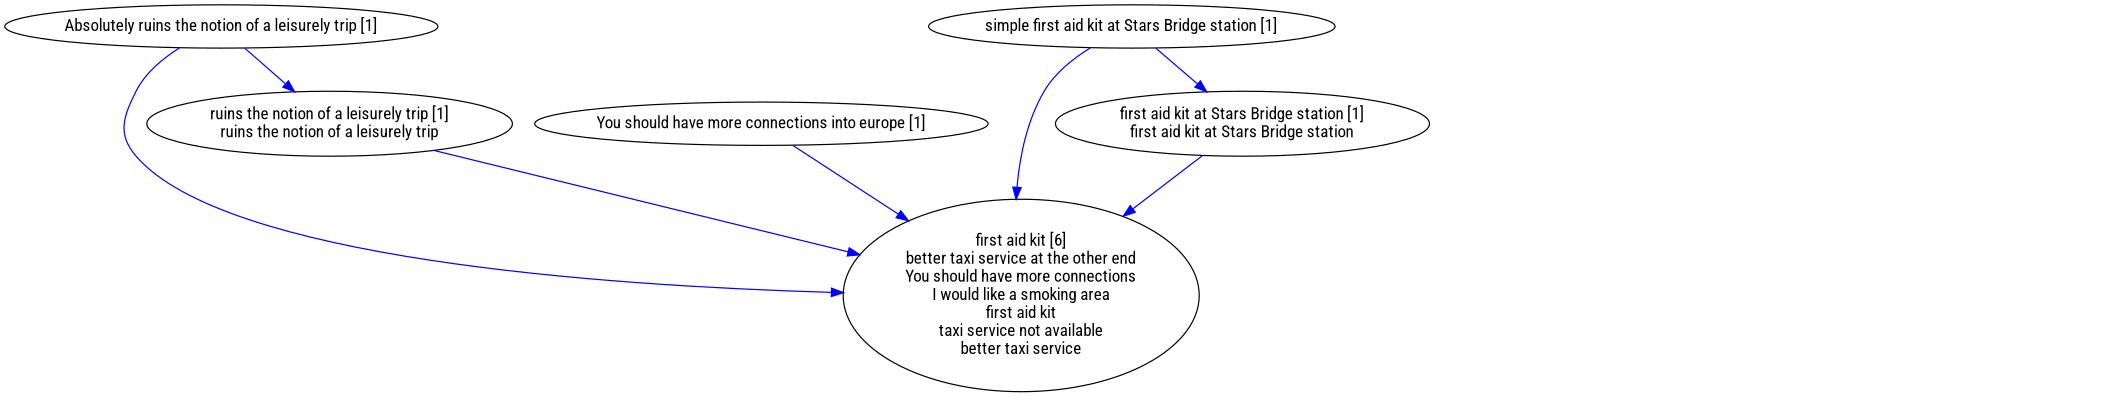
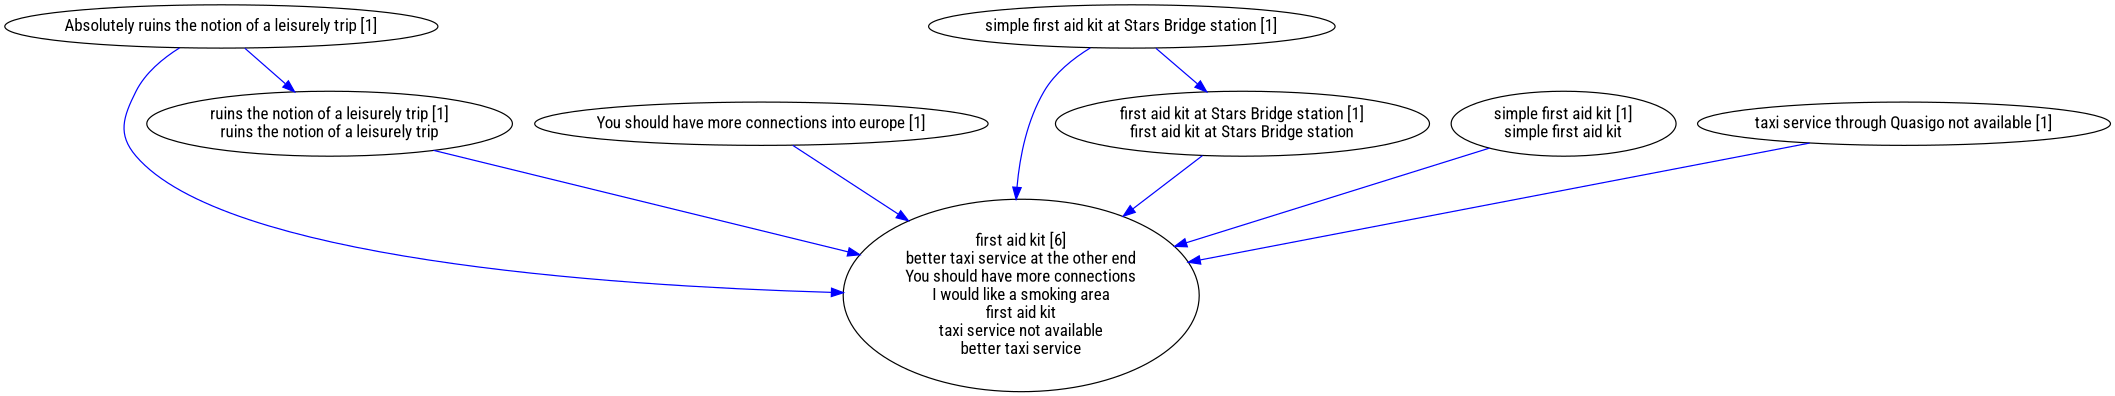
none -> (1564, 124)
none -> (1904, 124)
